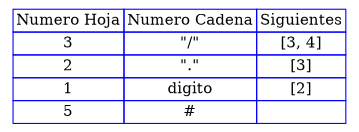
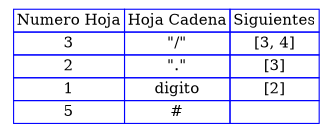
(190, 20) -> (177, 20)
